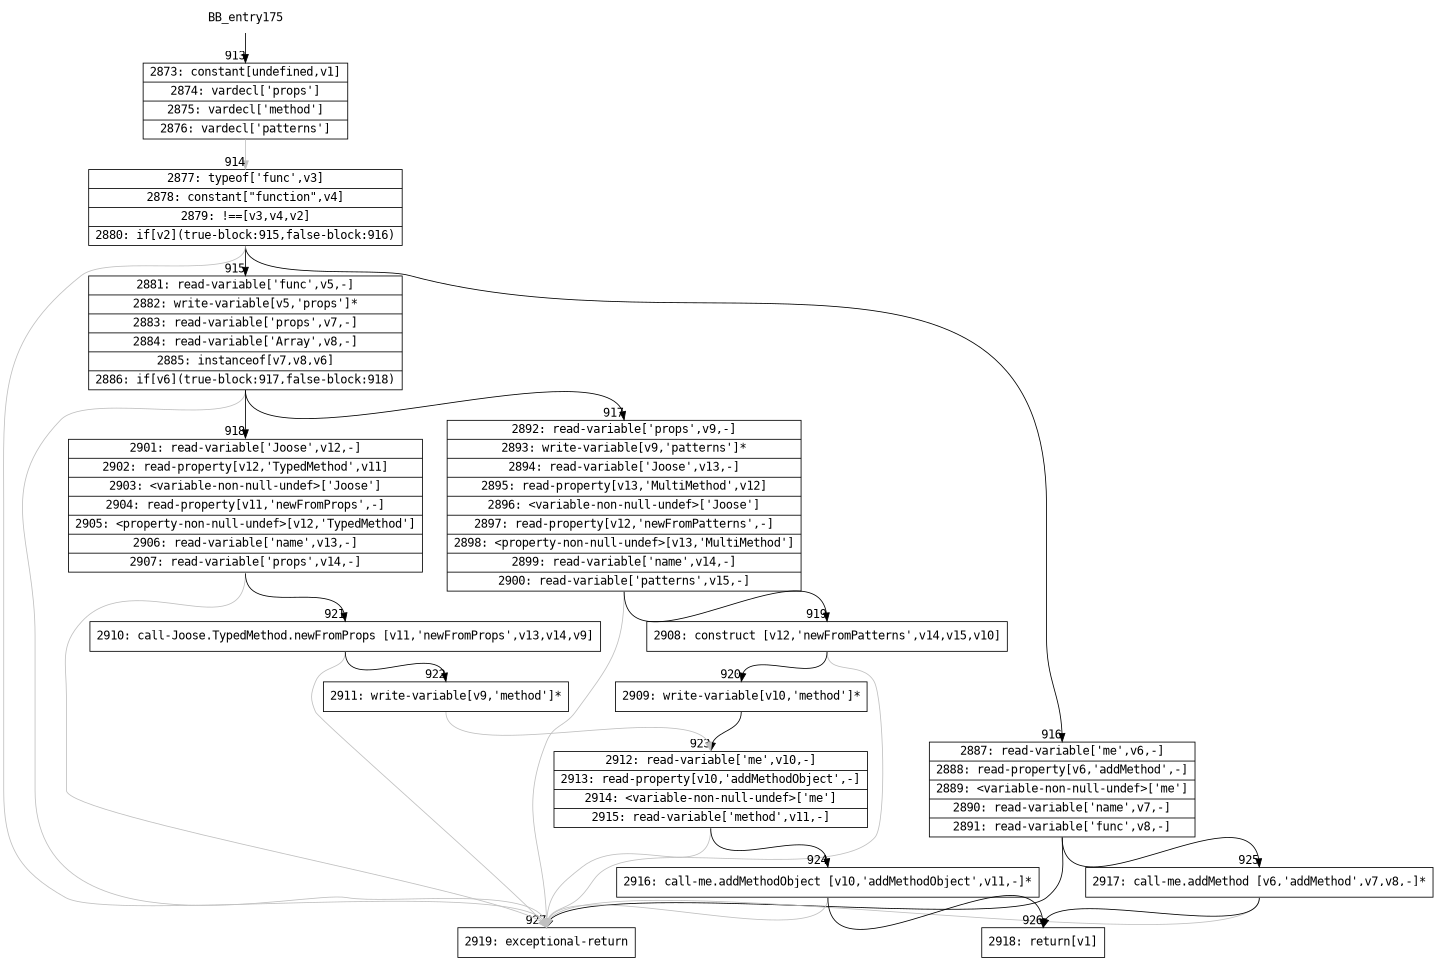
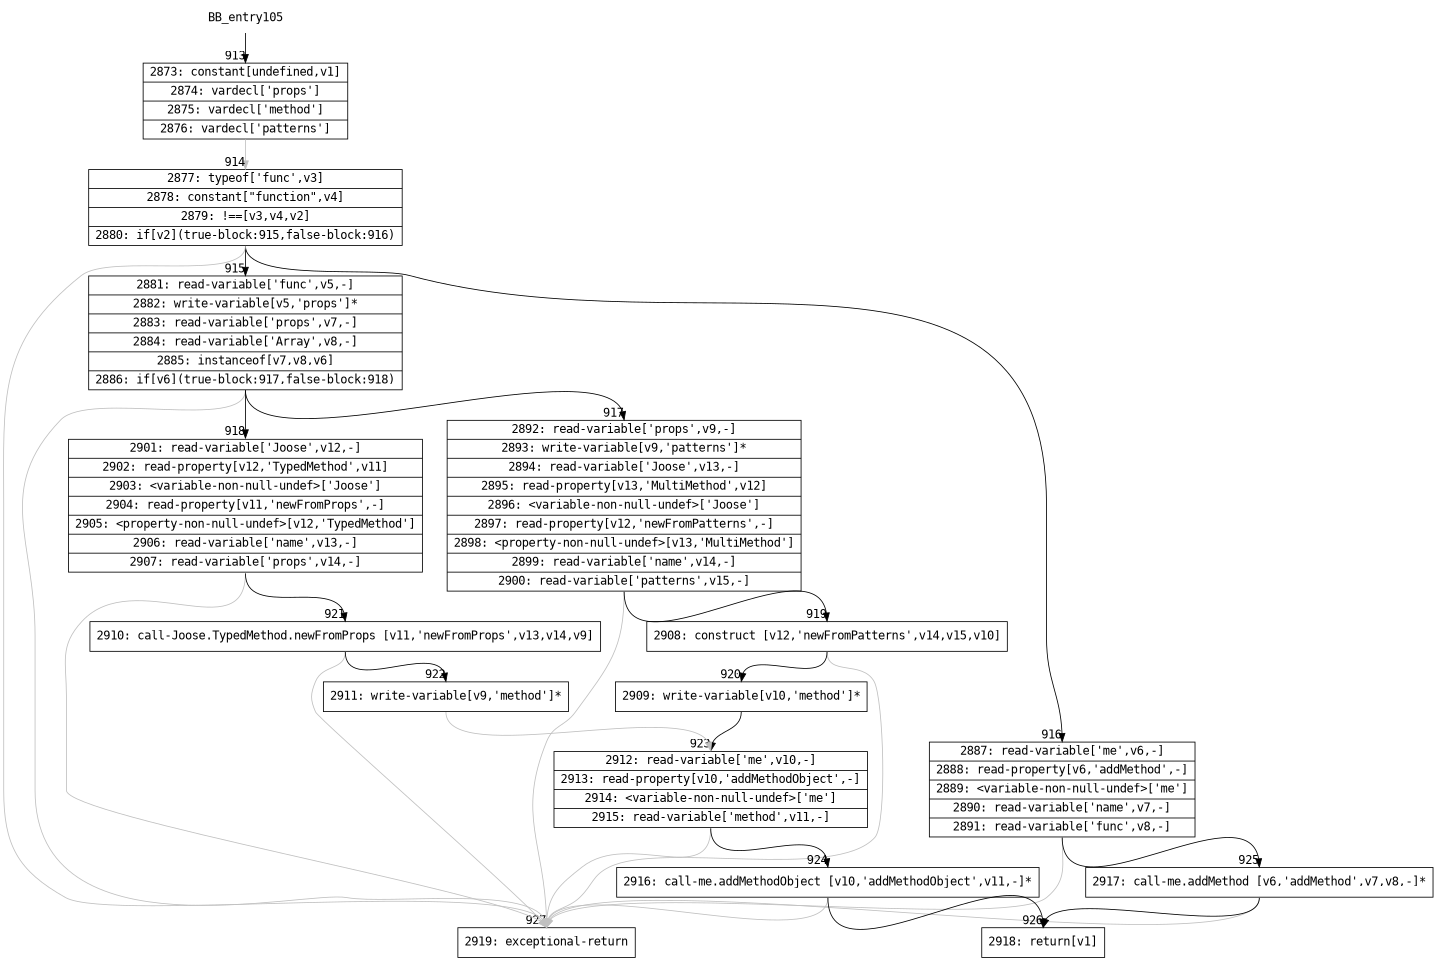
(245, 18) -> (245, 18)
(929, 909) -> (929, 909)
